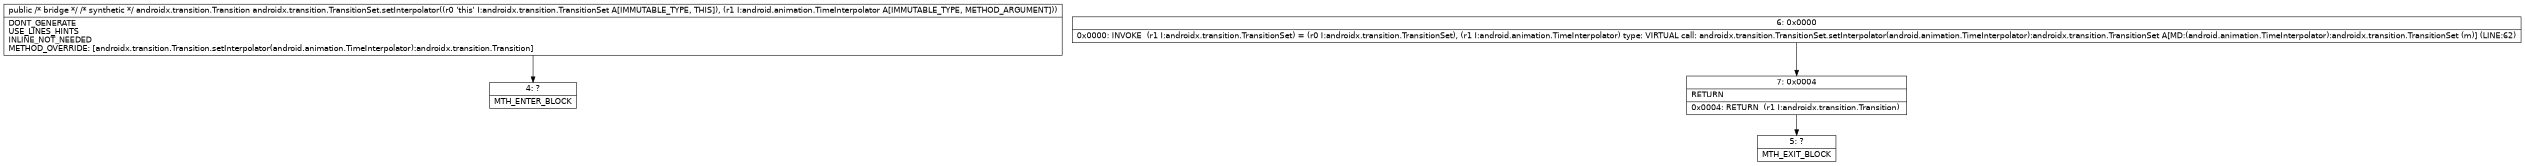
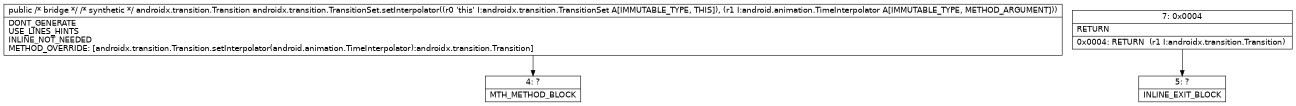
(1797, 30) -> none
(533, 102) -> (533, 95)
(1797, 155) -> (1182, 95)
